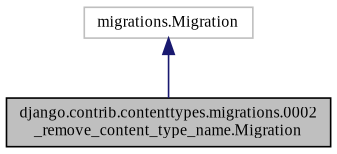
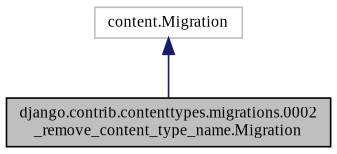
(169, 23) -> (169, 23)
